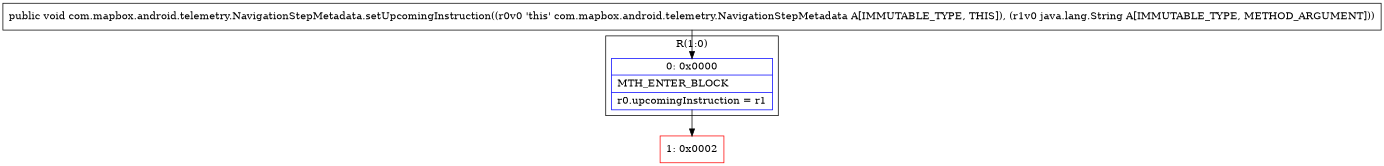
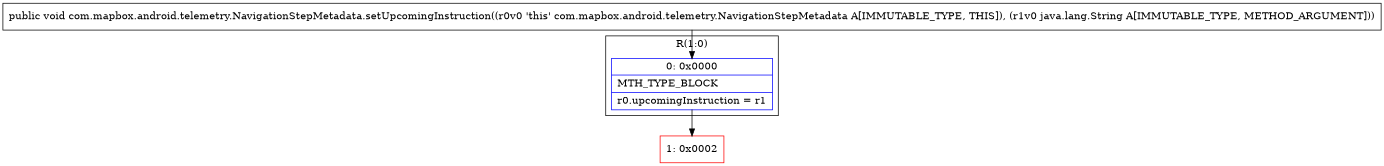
(673, 83) -> (668, 83)
